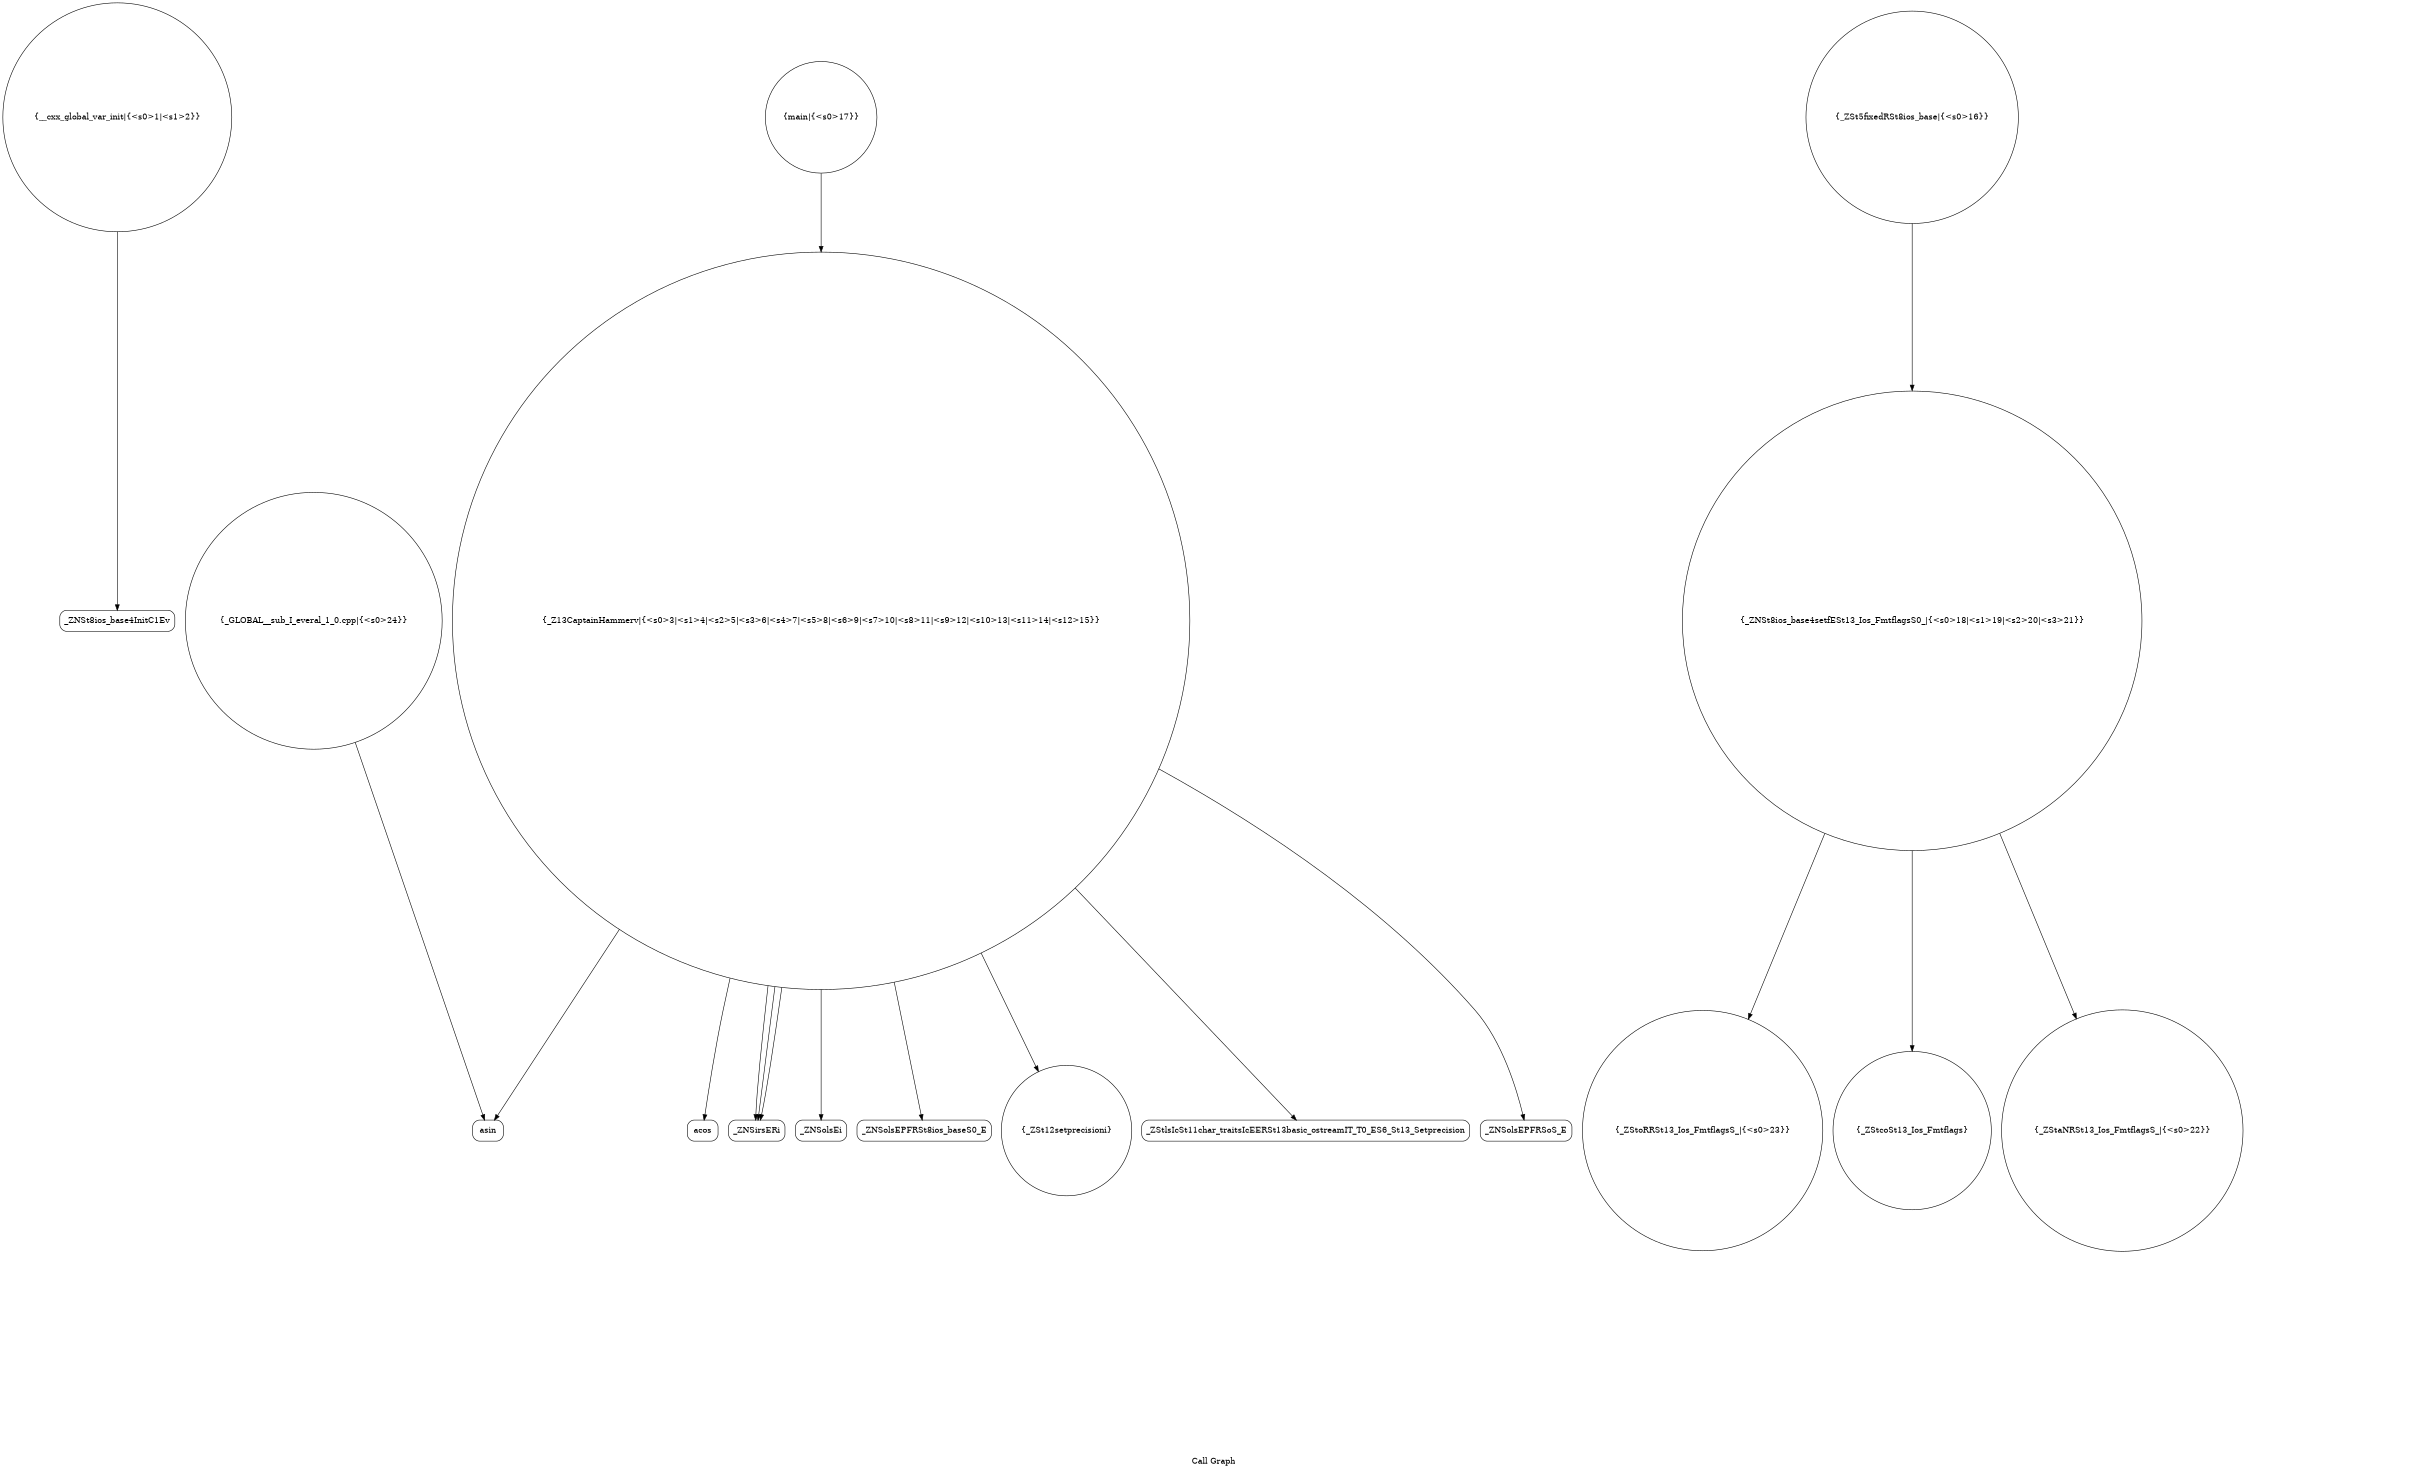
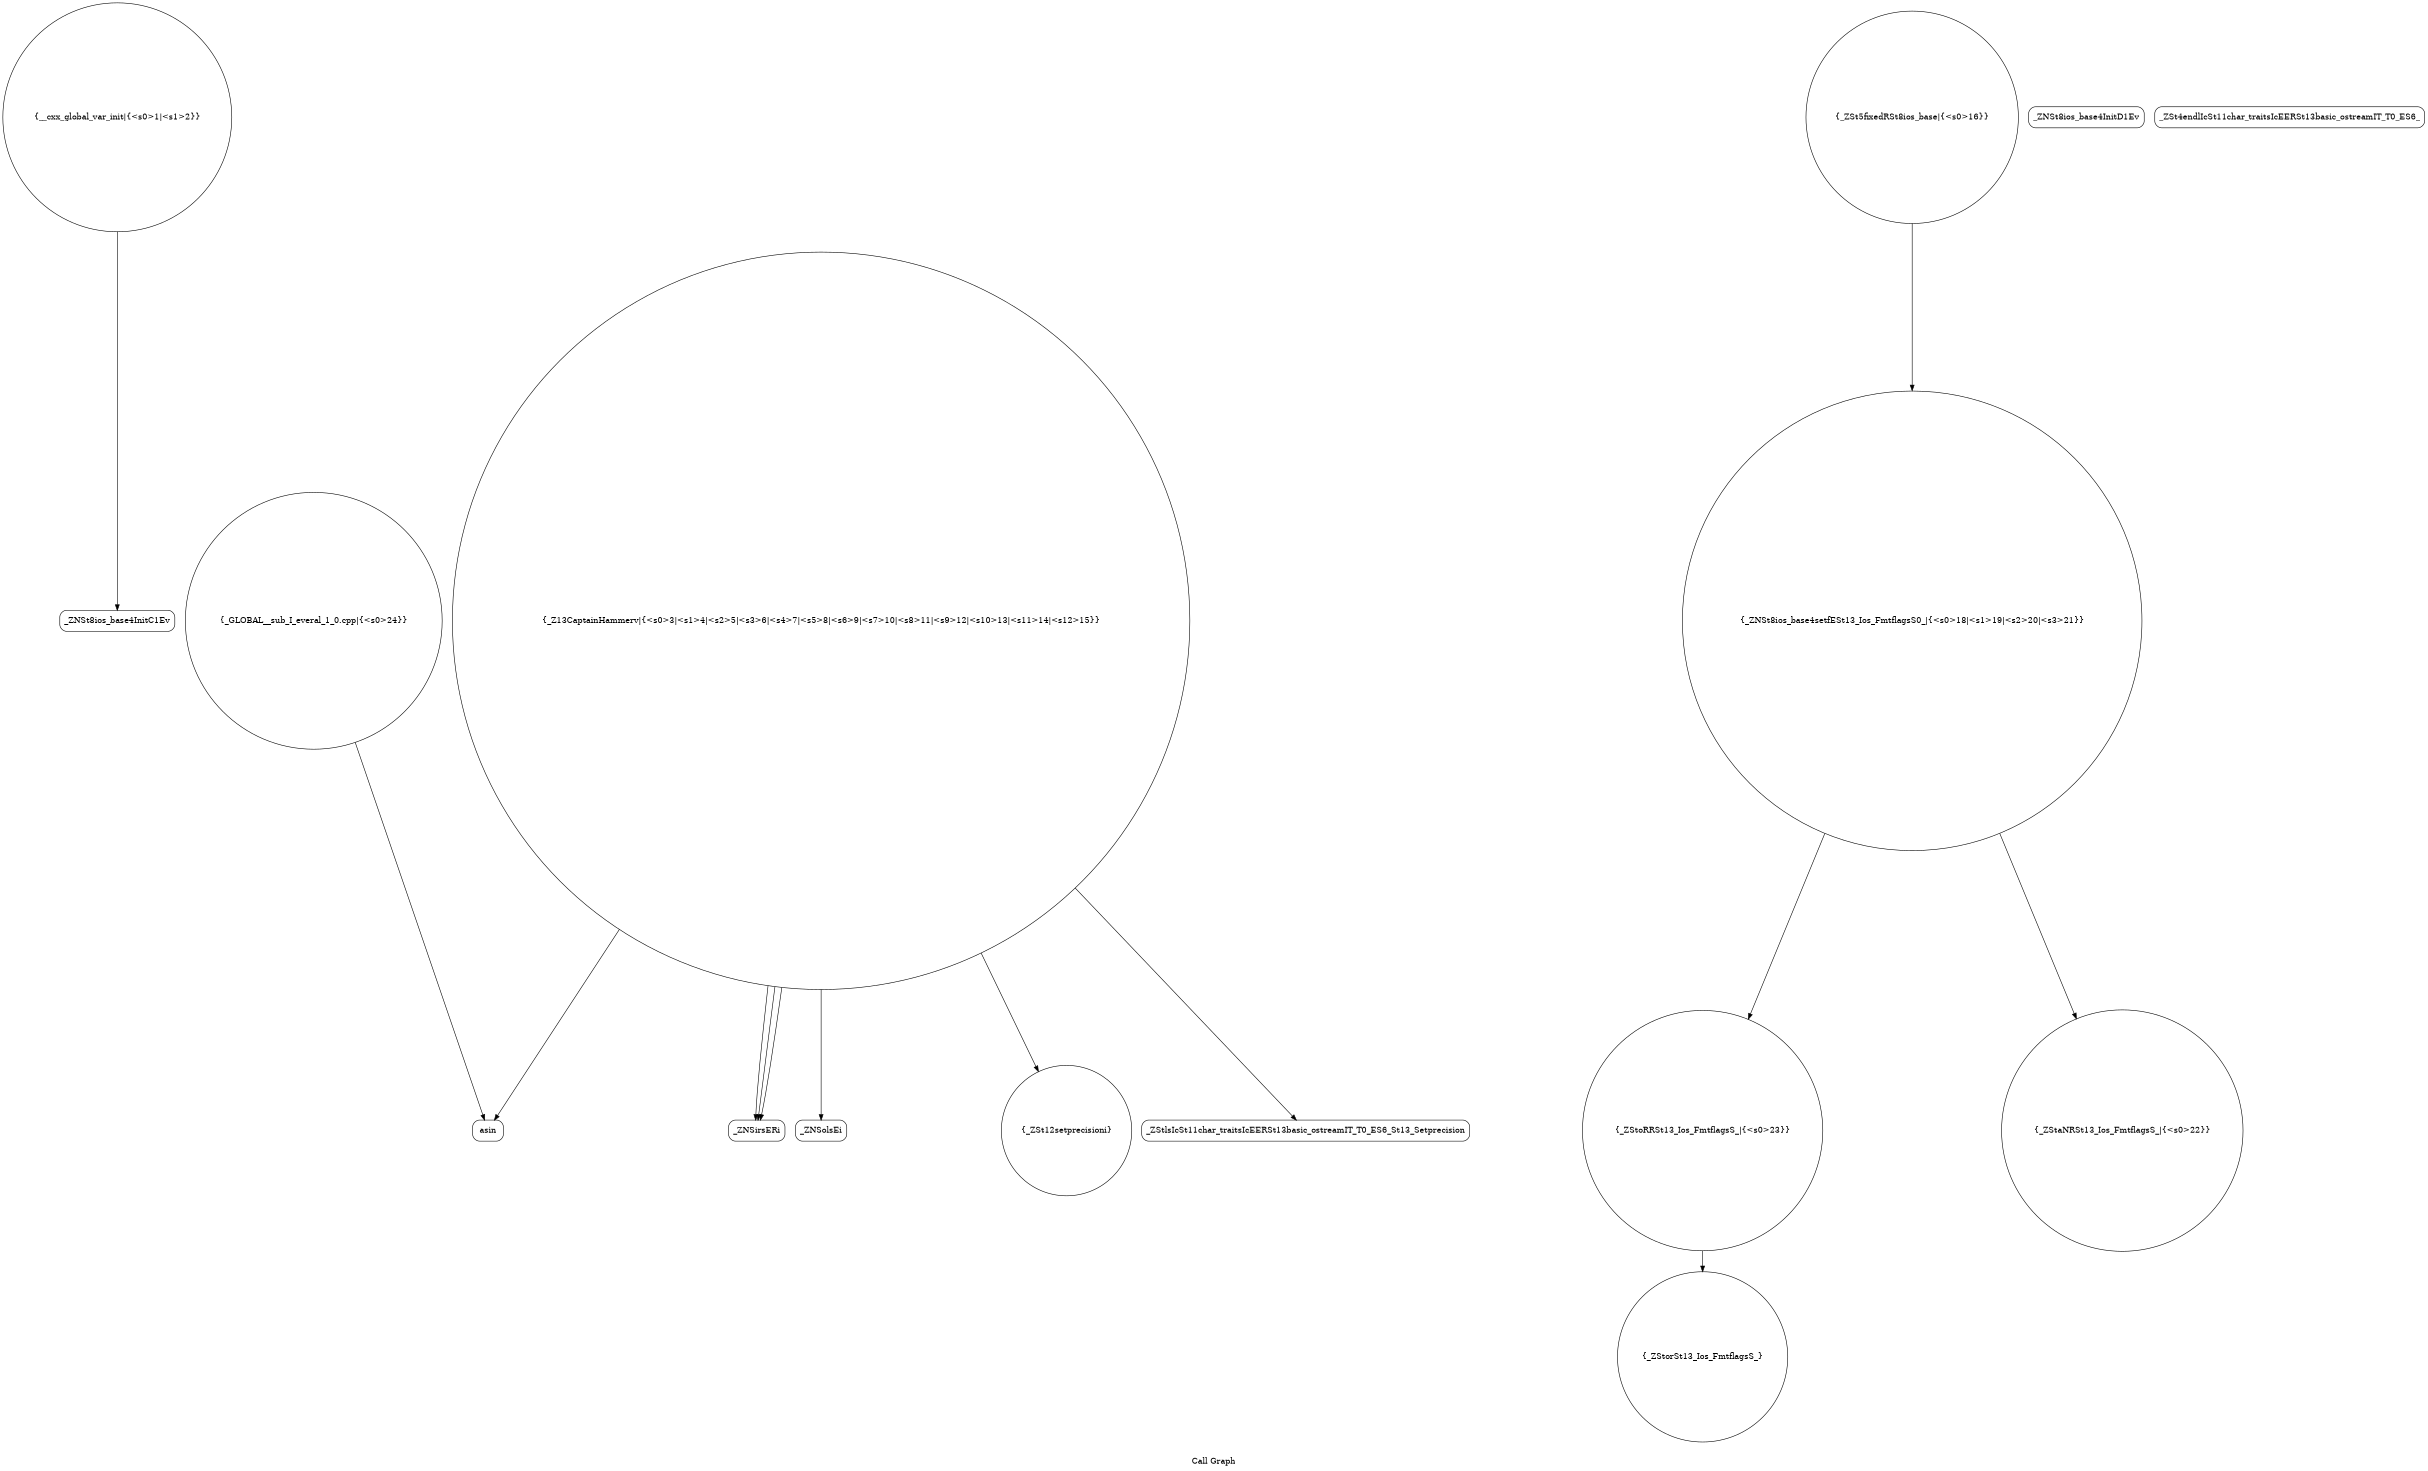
(821, 117) -> none
none -> (2086, 117)
none -> (2290, 117)
(703, 1131) -> none
(924, 1131) -> none
(1526, 1131) -> none
(1912, 1131) -> none
none -> (1703, 1357)
